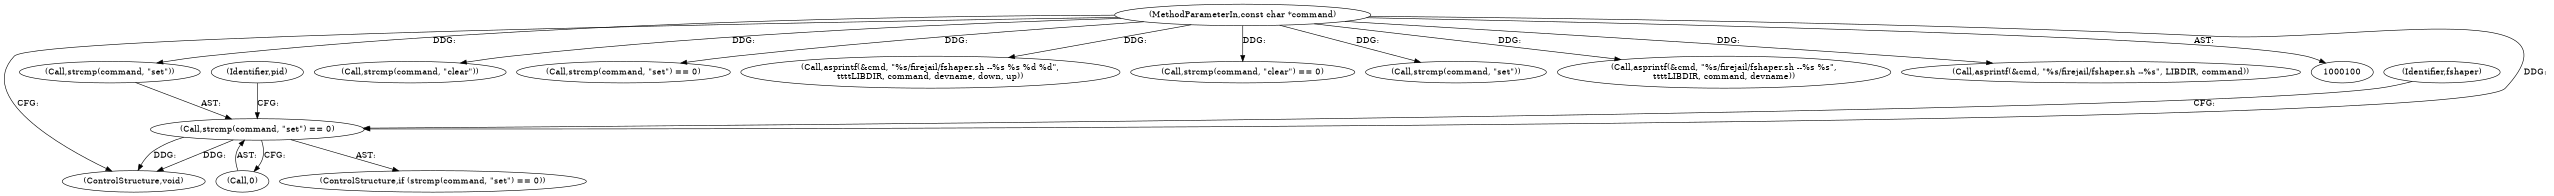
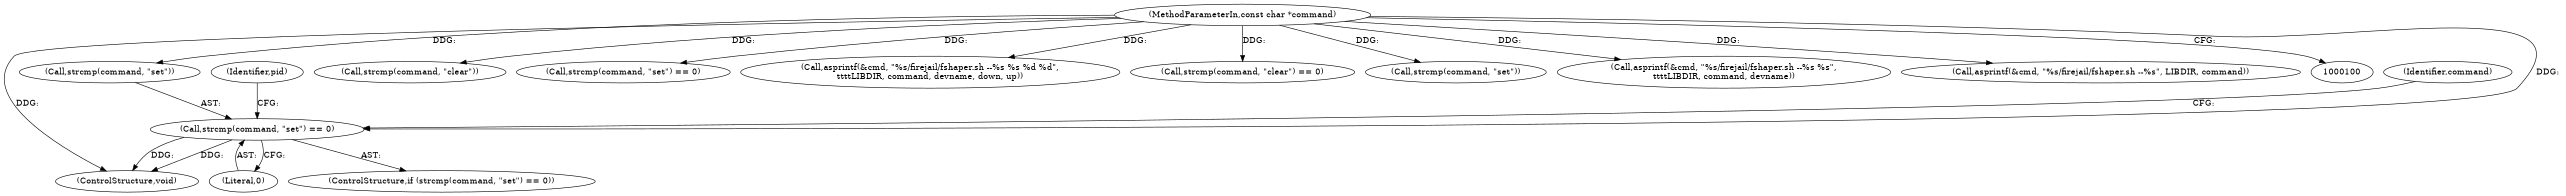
(2205, 41) -> (2206, 41)
(2442, 72) -> (2448, 72)
(29, 103) -> (29, 103)
(242, 181) -> (243, 181)
